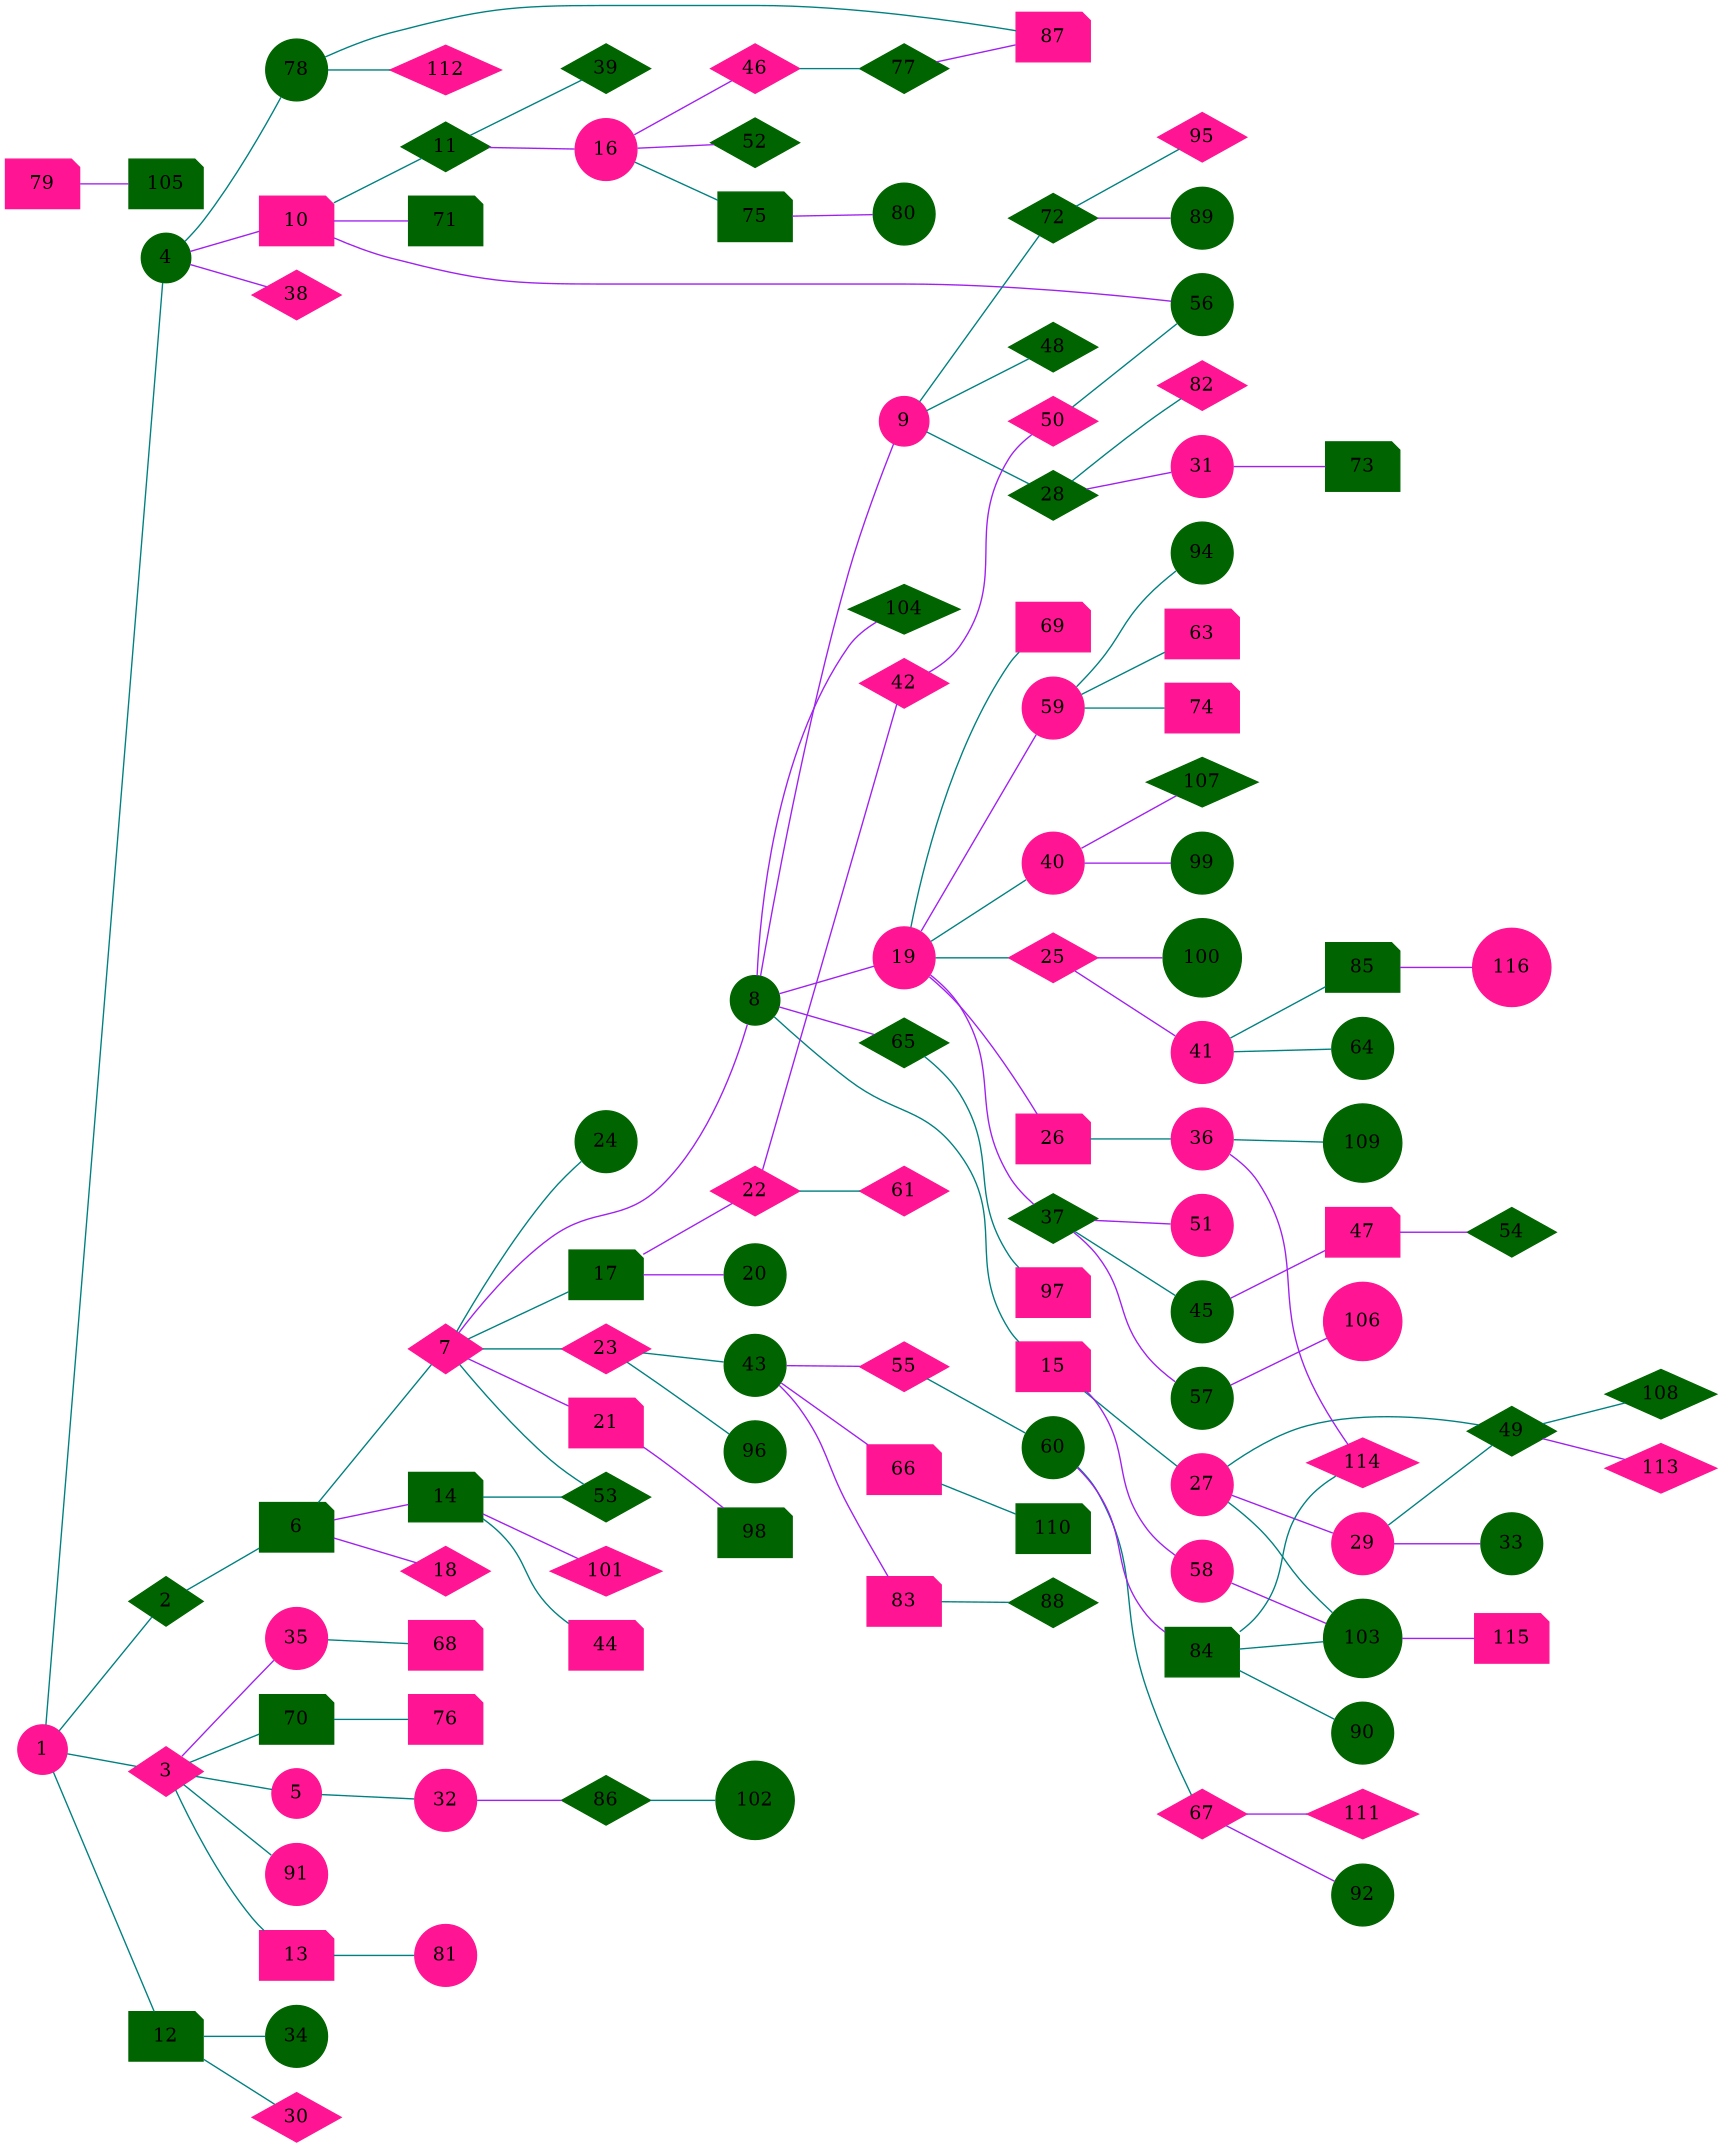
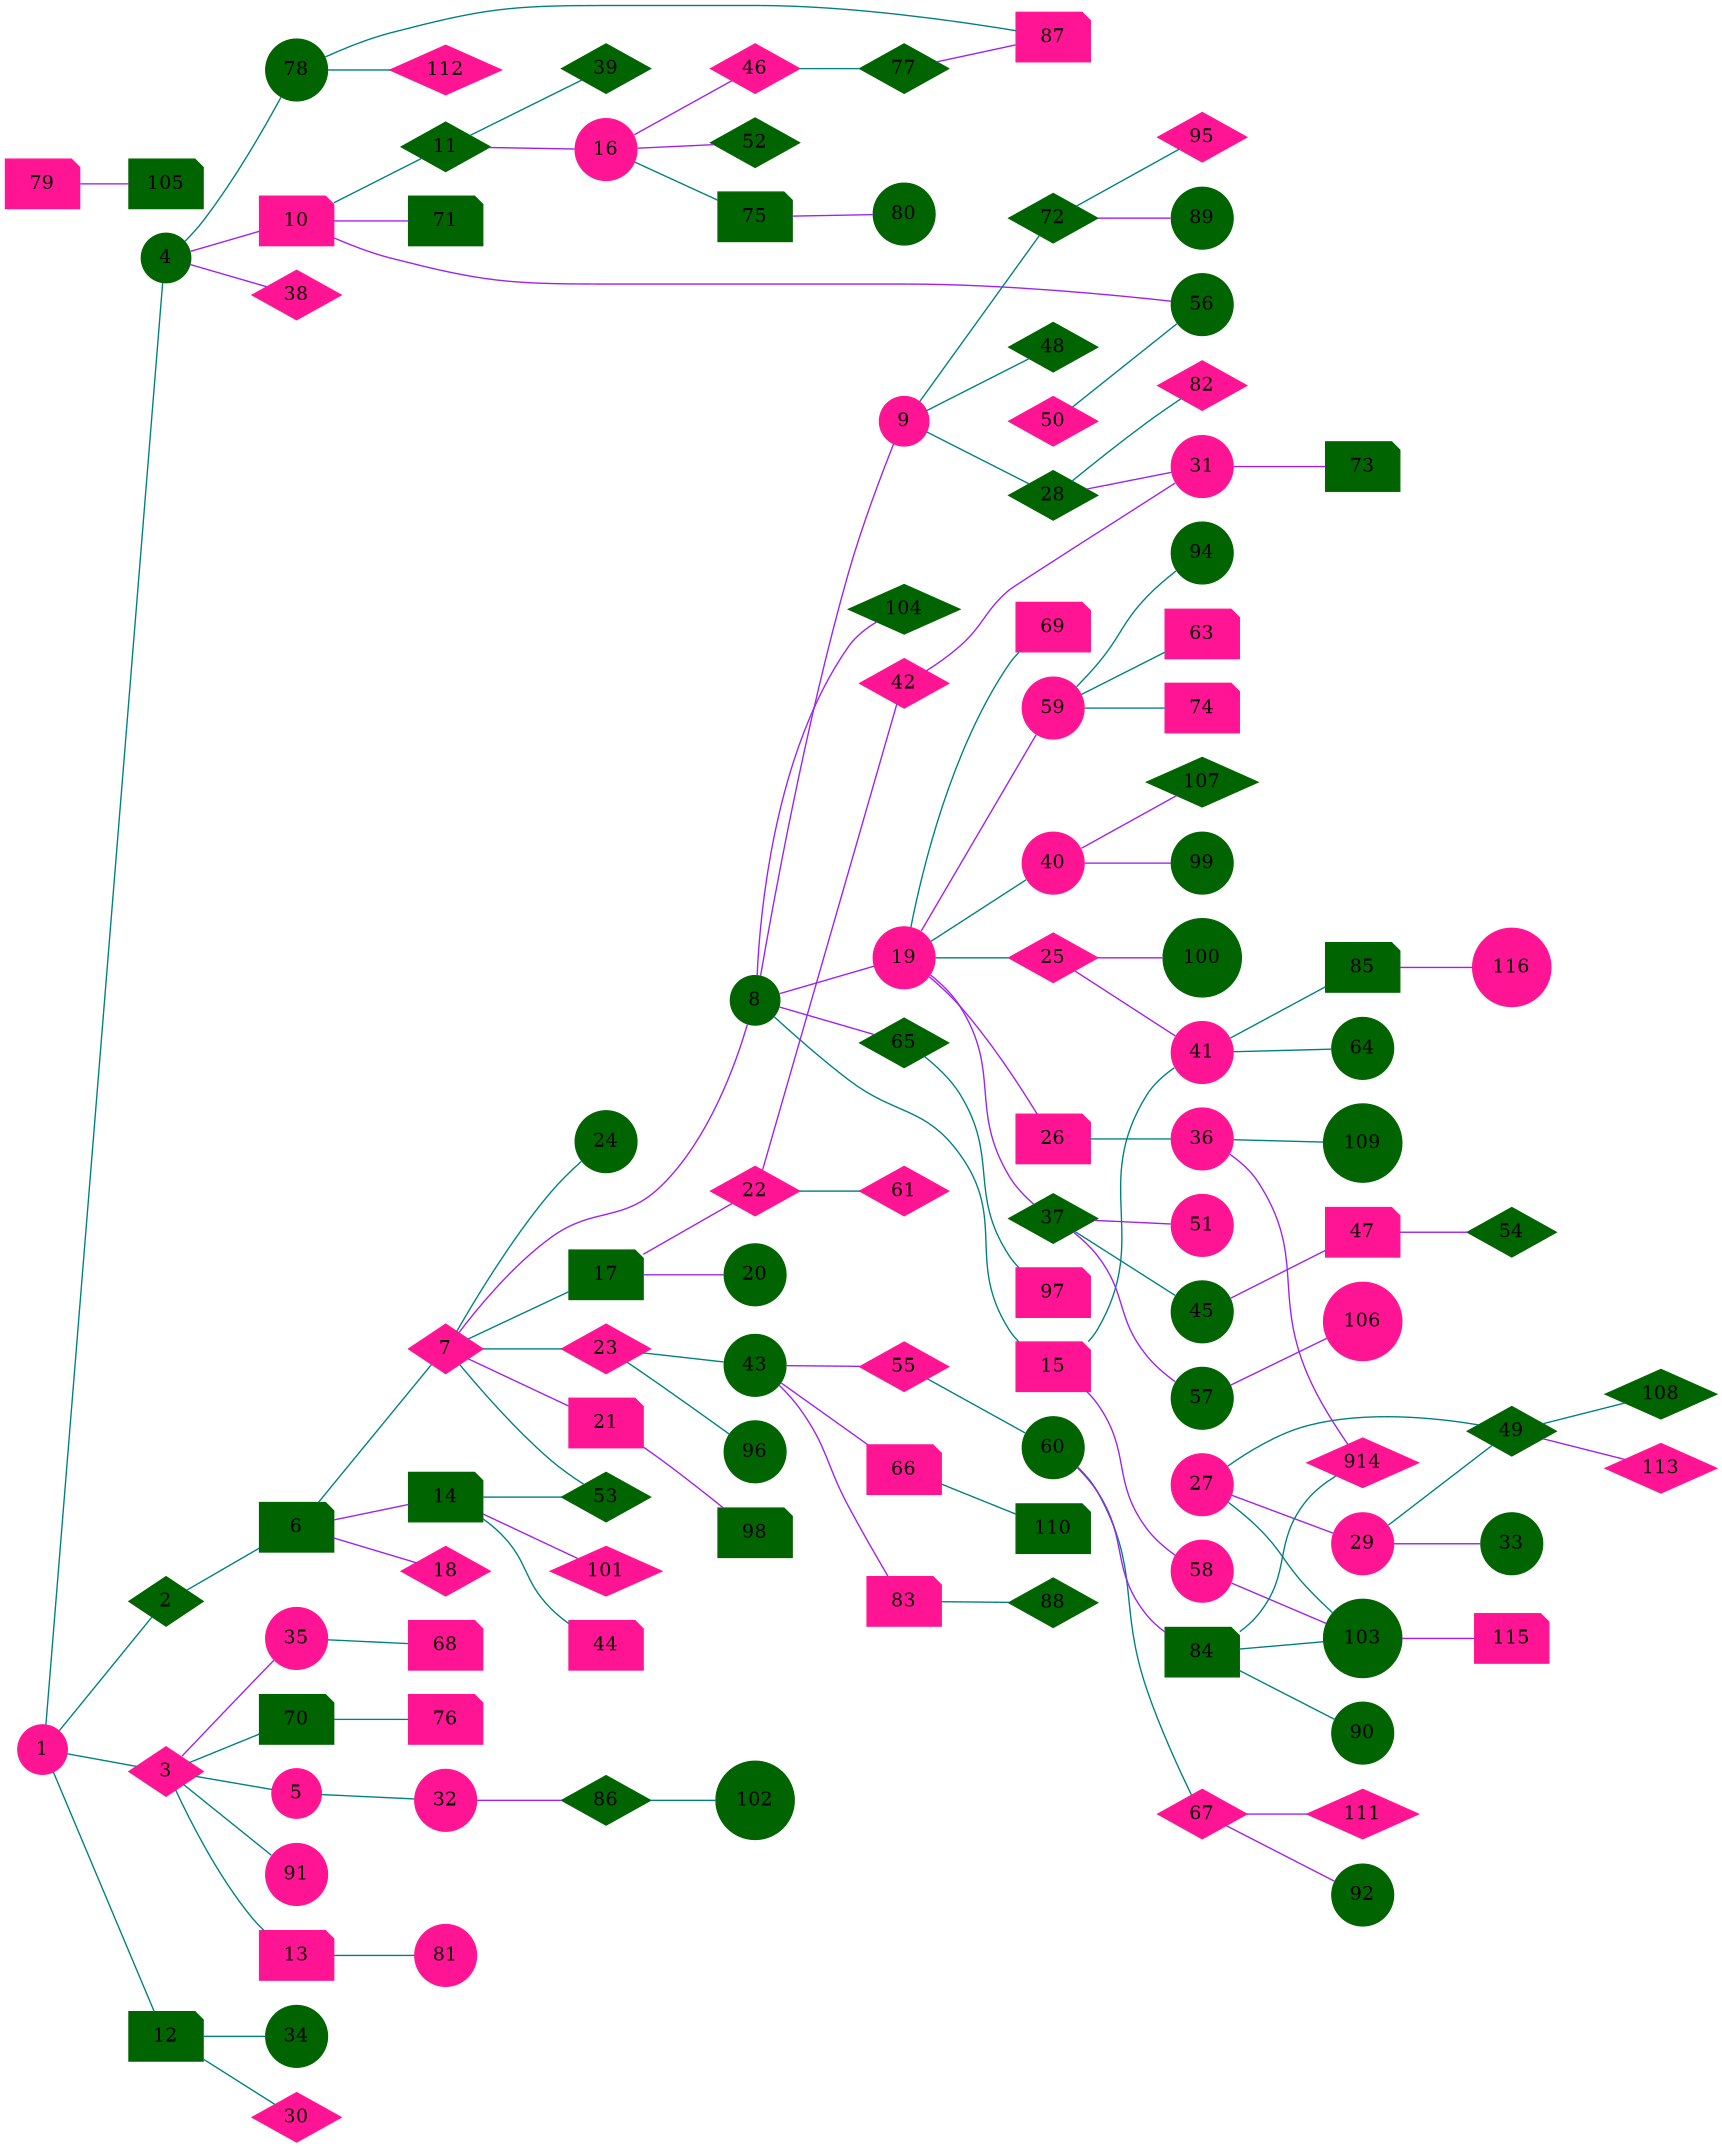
(986, 556) -> (1043, 568)
(1131, 1429) -> (1121, 1200)
(1363, 1463) -> (1363, 1463)
